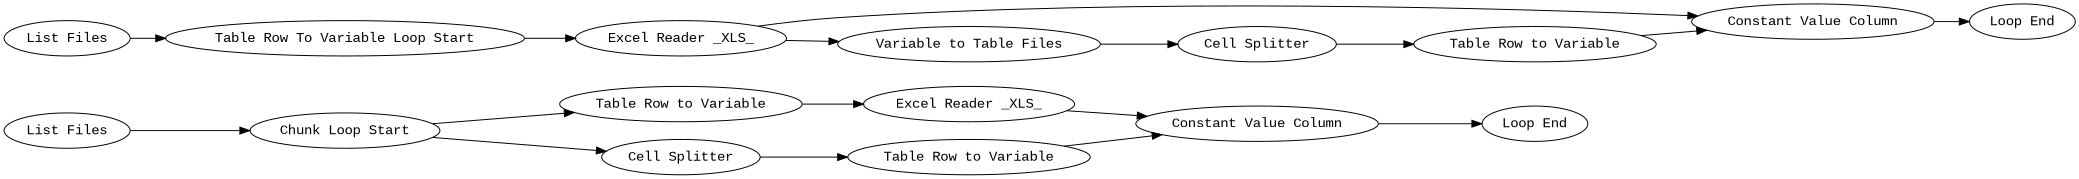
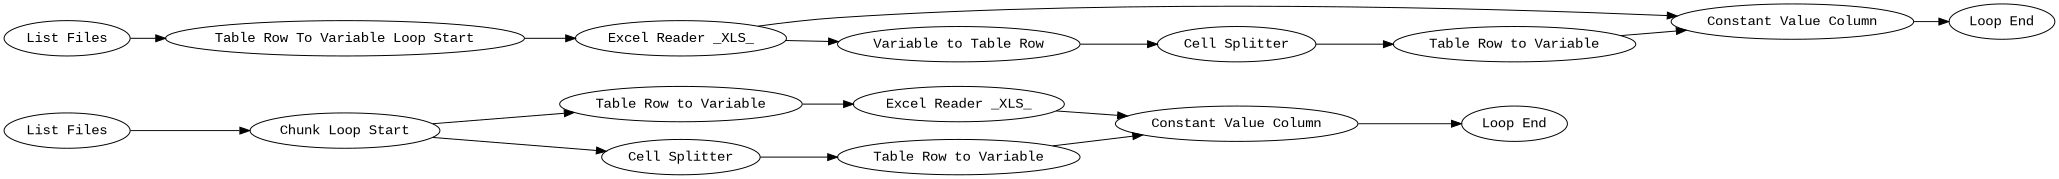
(969, 44) -> (959, 44)
